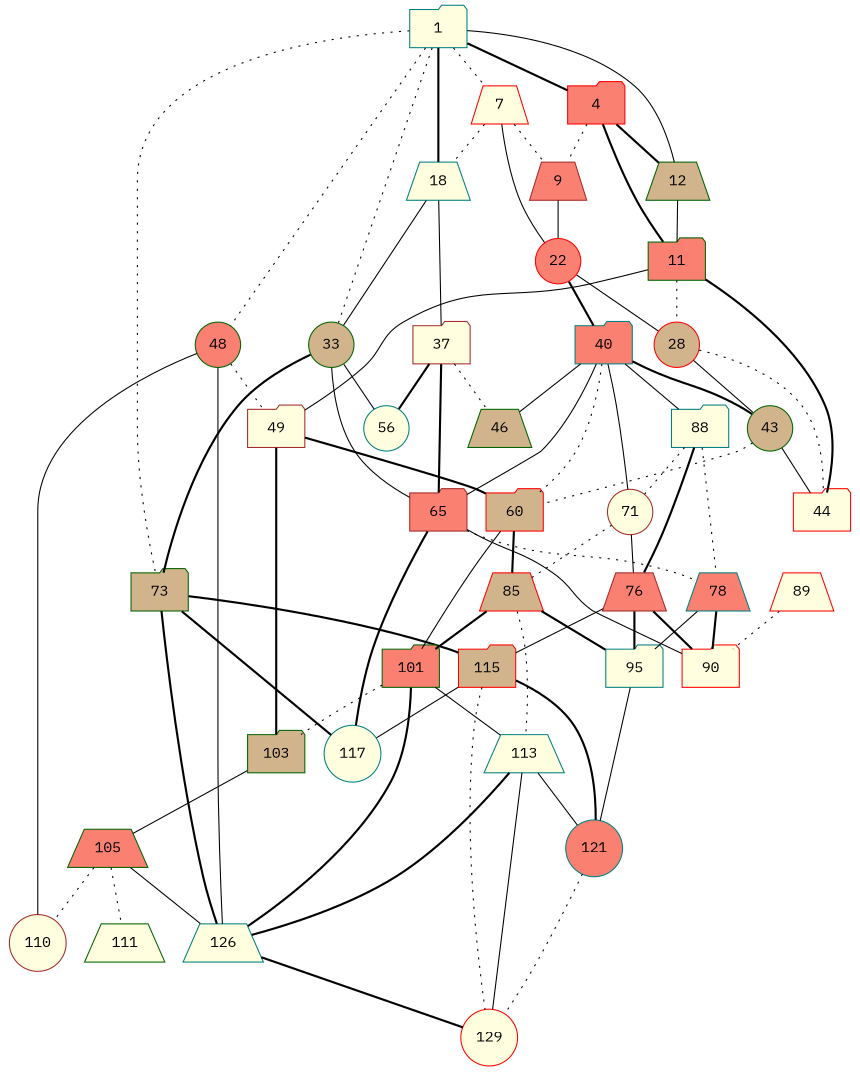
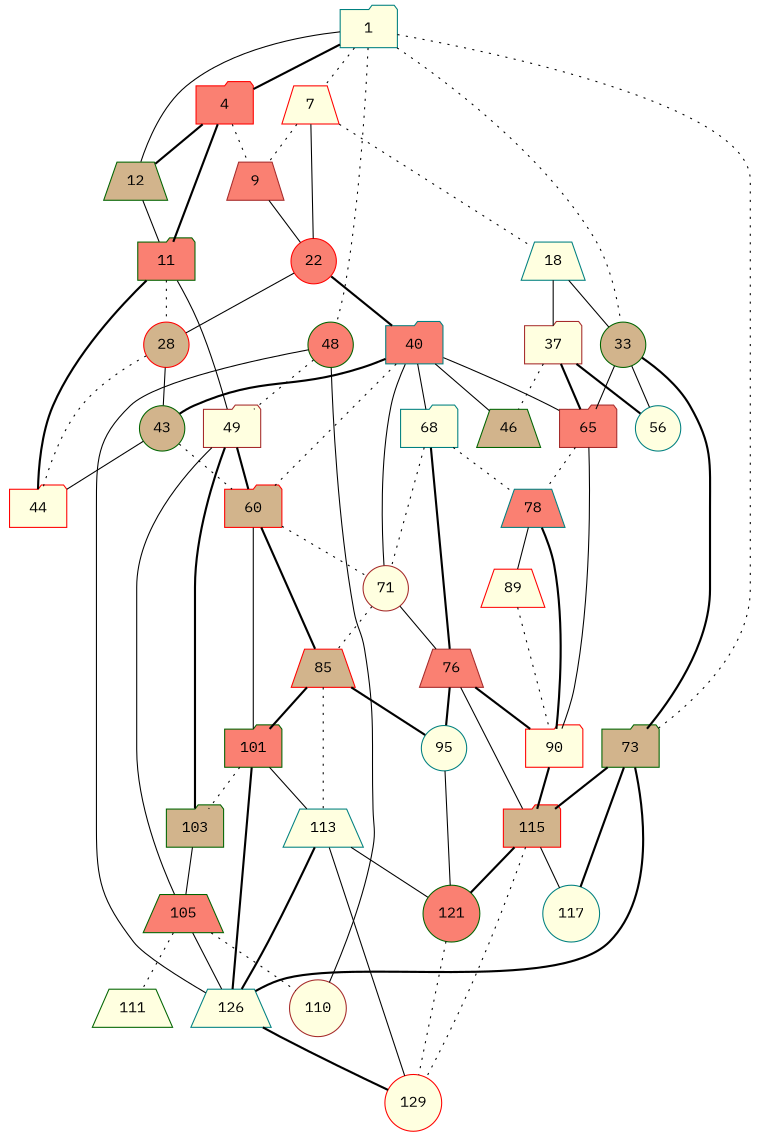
(438, 105) -> none
(700, 428) -> (429, 428)
none -> (324, 551)
(384, 620) -> none
(679, 627) -> (523, 548)
none -> (137, 663)
(634, 668) -> (444, 748)
none -> (543, 788)
(594, 848) -> (451, 914)
